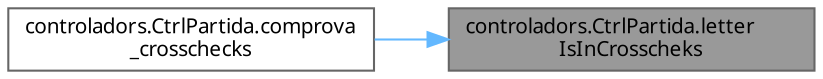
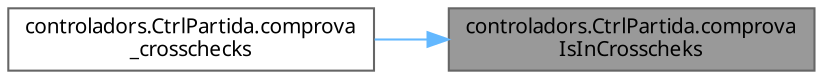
(632, 39) -> (632, 39)
